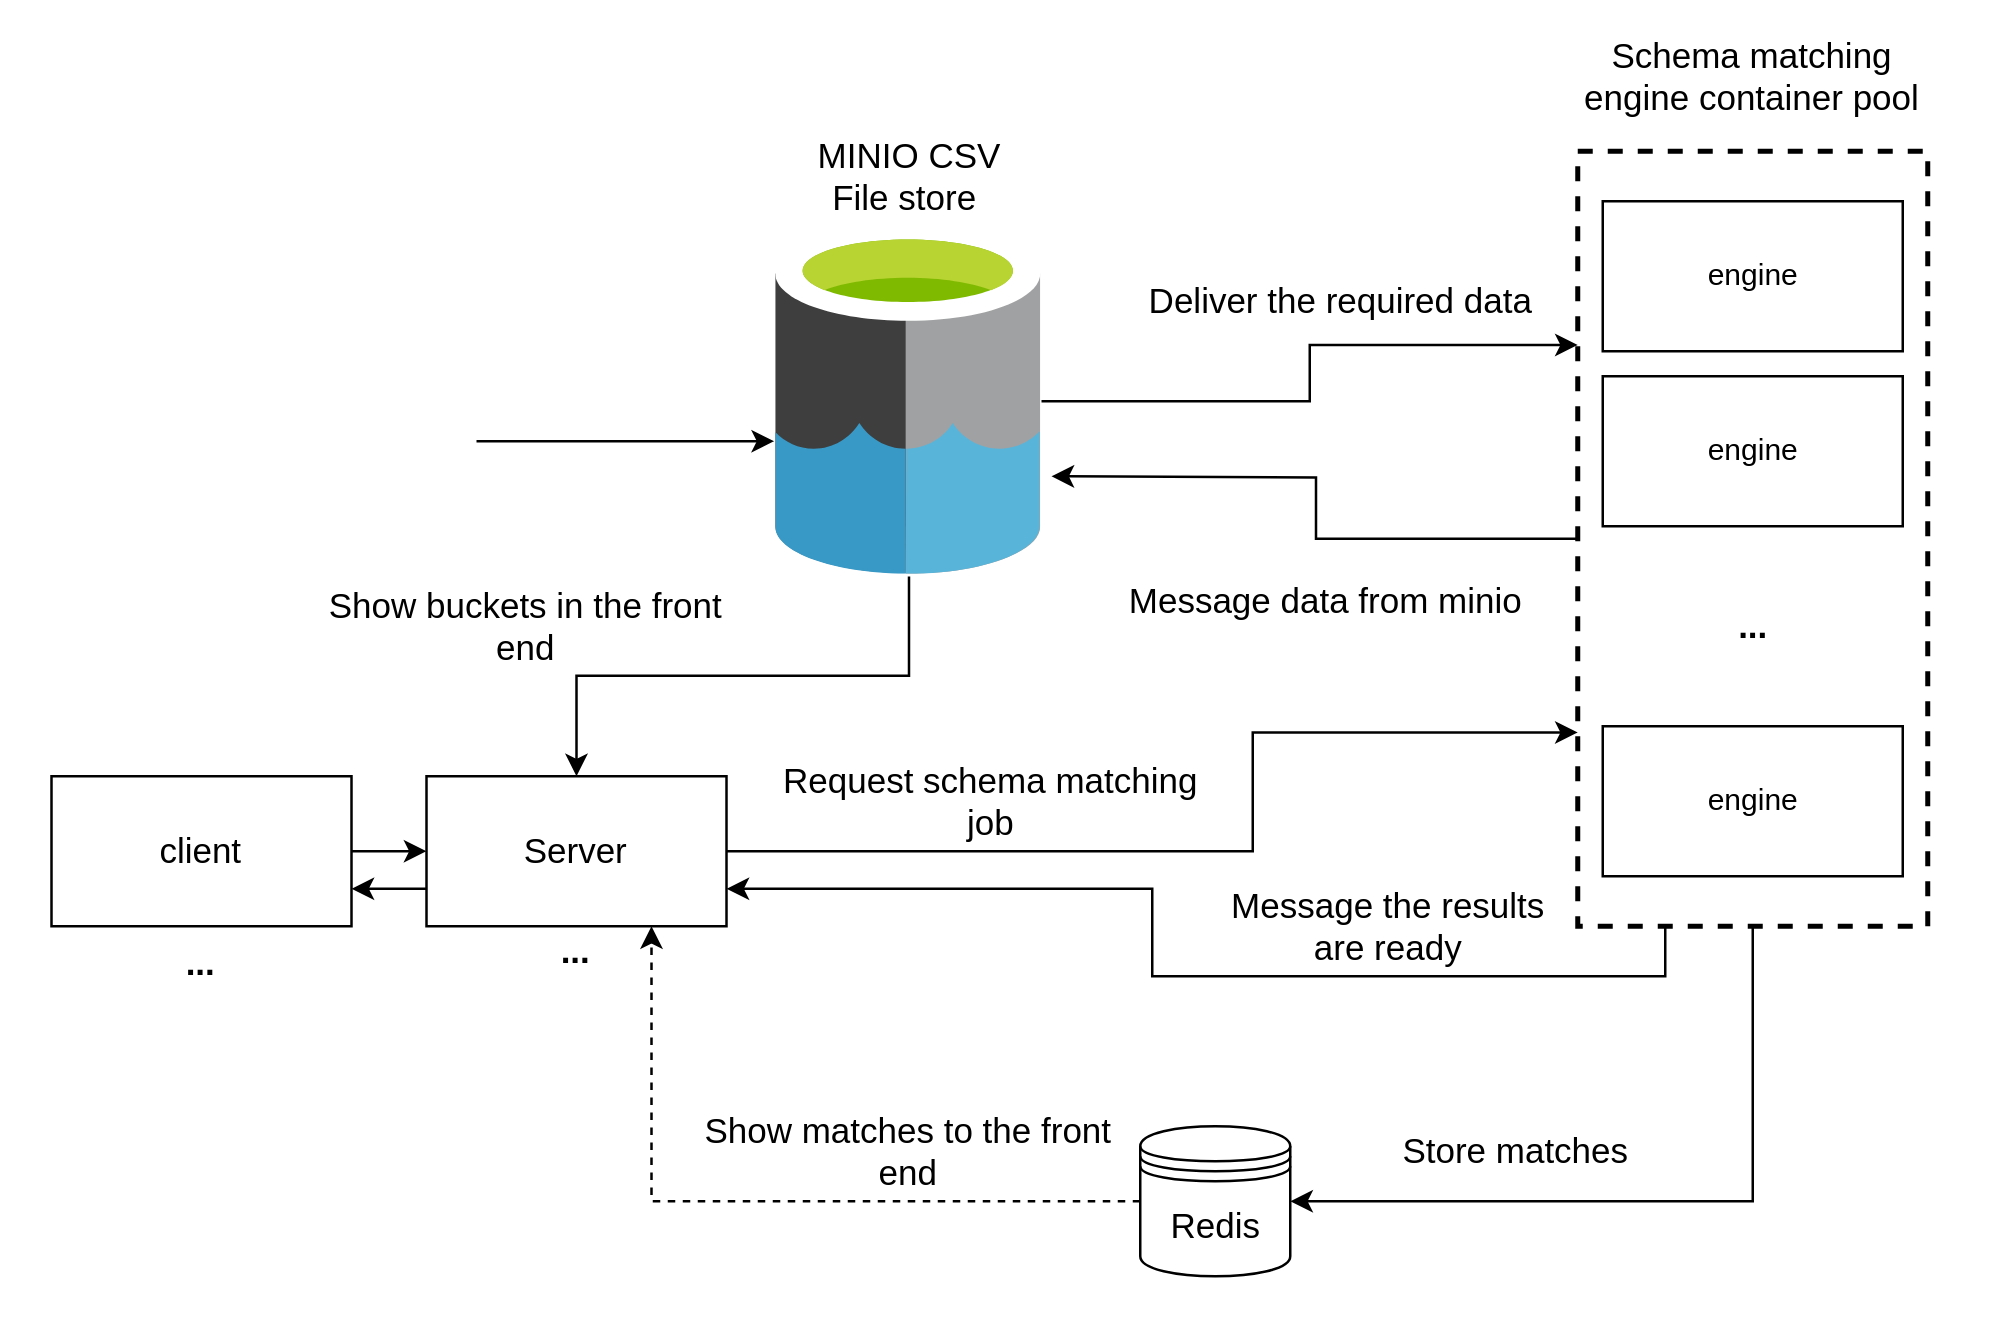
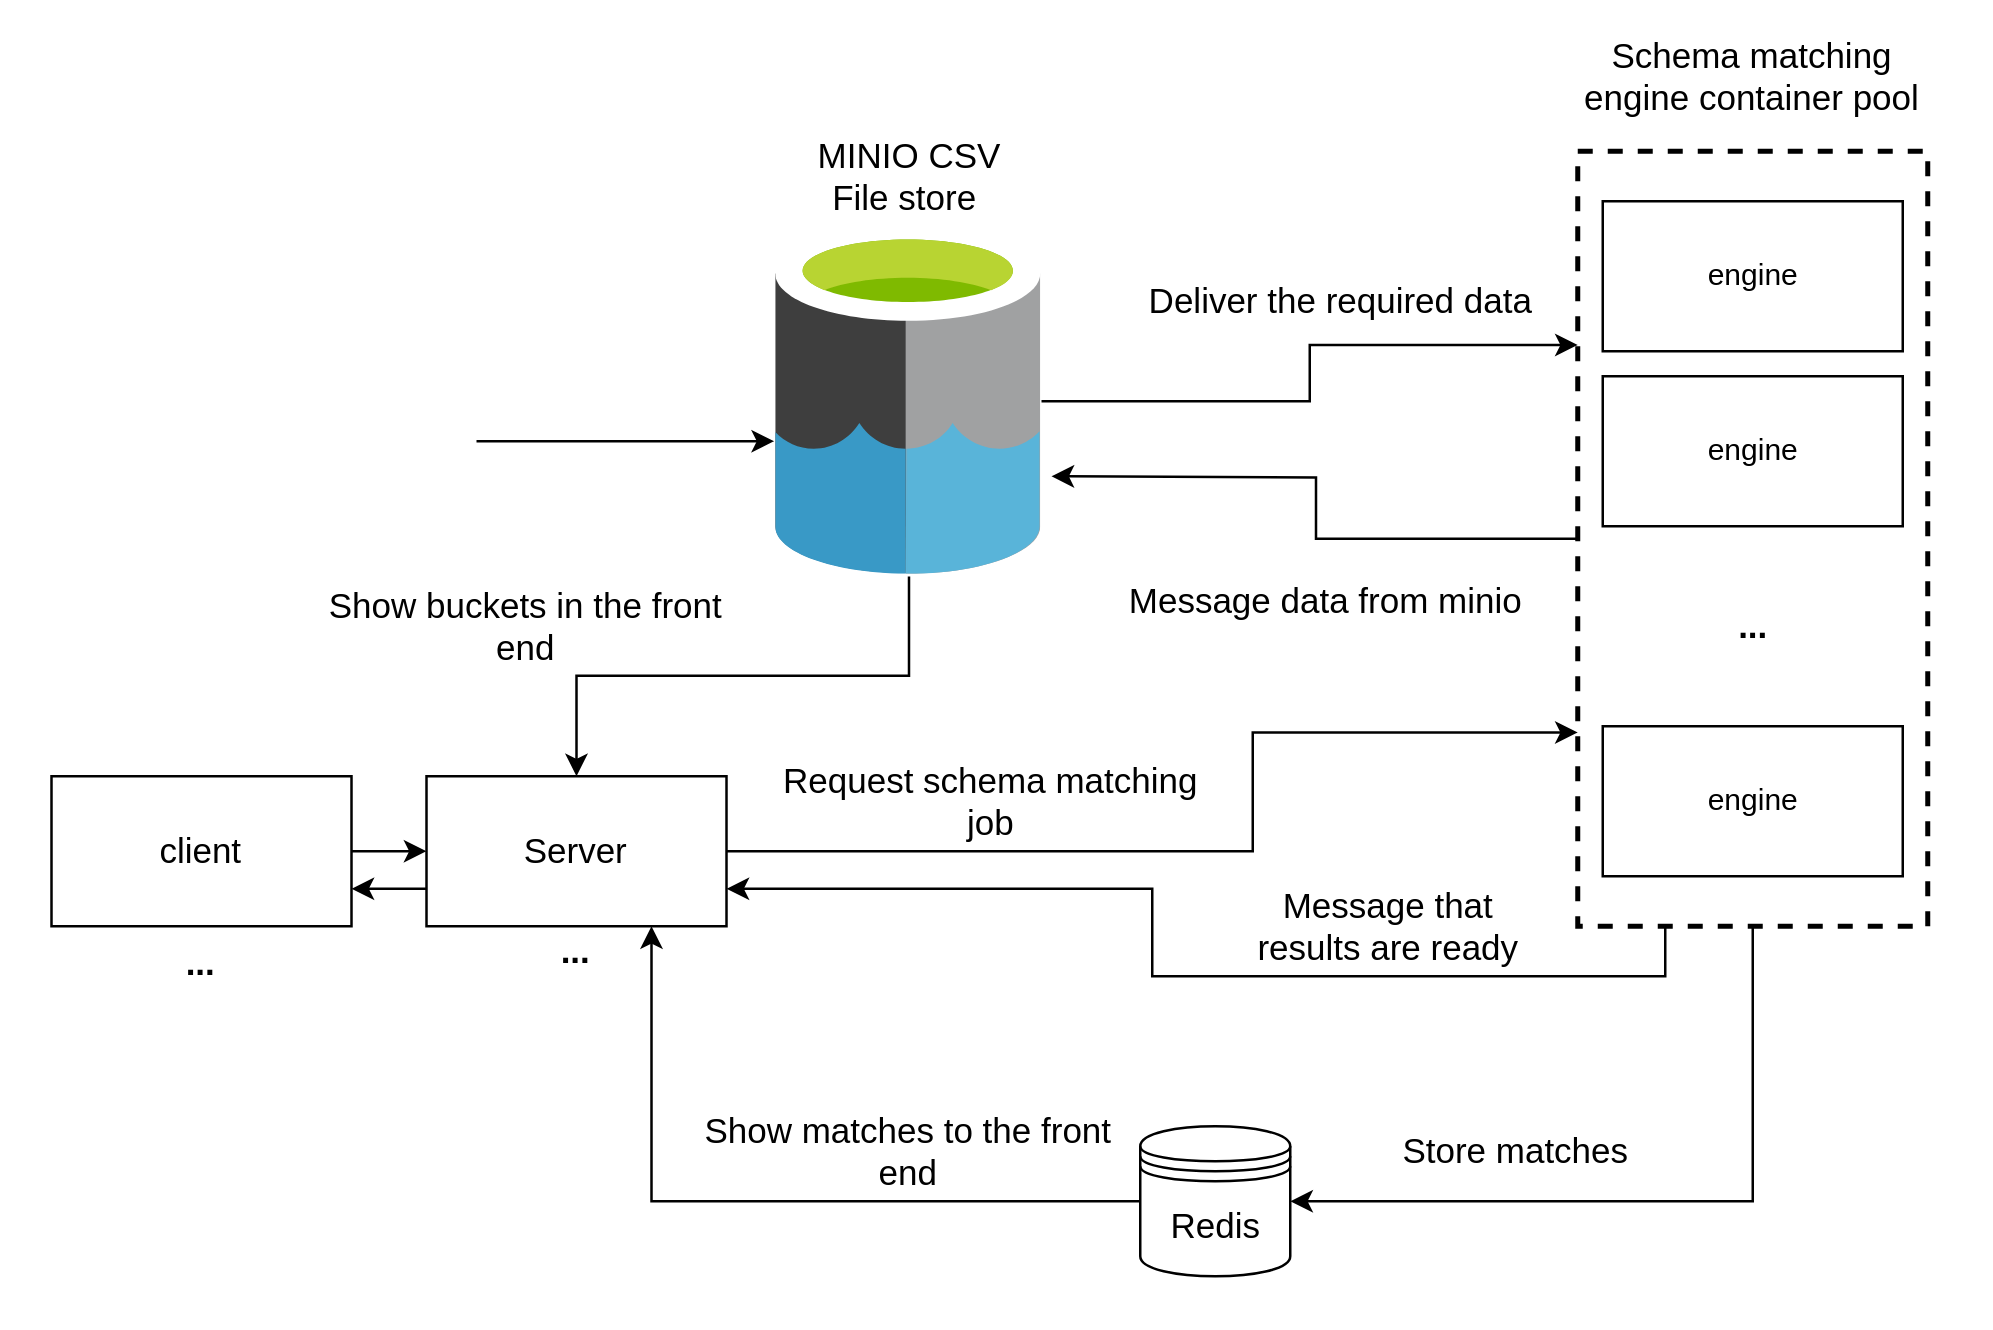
(1389, 926) -> (1389, 926)
(763, 1201) -> (763, 1201)
